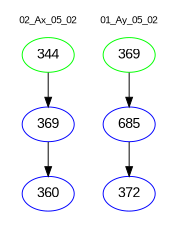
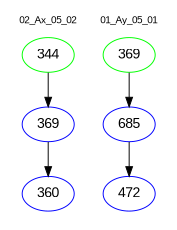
(129, 21) -> (129, 21)
(129, 194) -> (129, 194)
